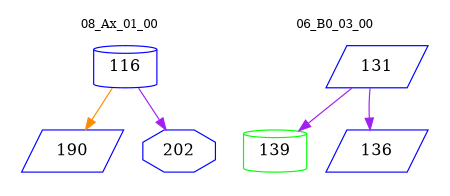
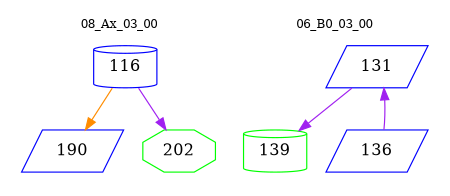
(119, 25) -> (119, 25)
(369, 103) -> (385, 115)
(179, 151) -> (179, 151)
